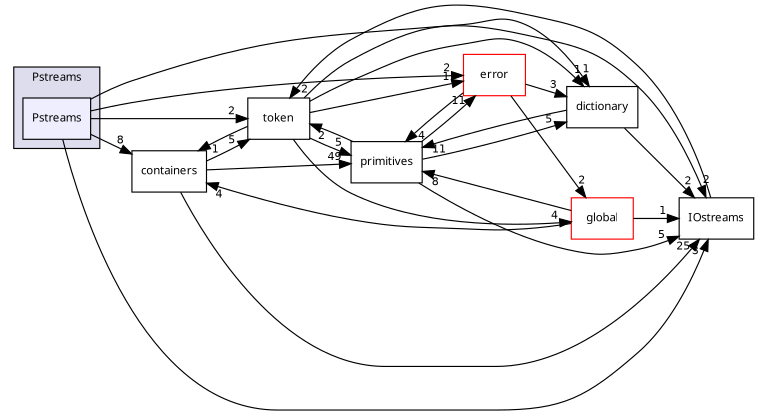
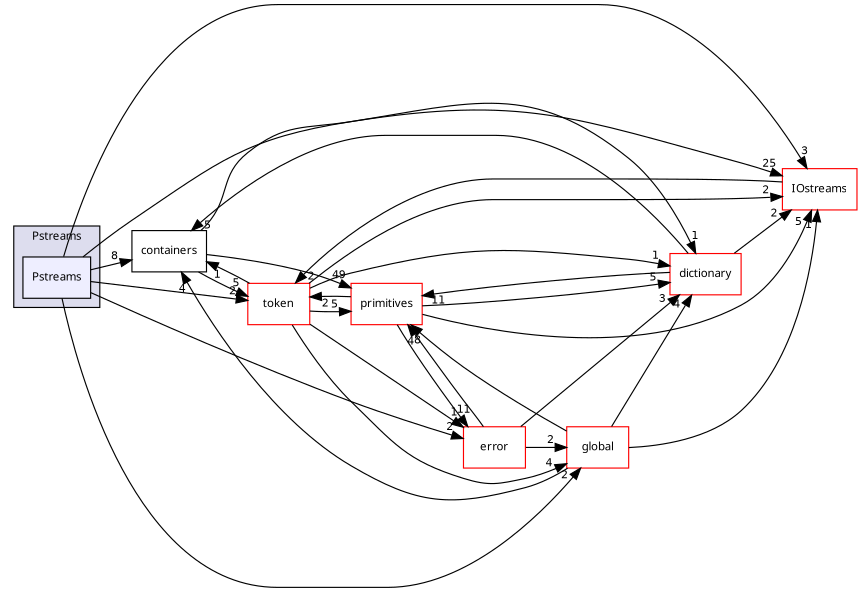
(602, 107) -> (706, 274)
(279, 119) -> (279, 304)
none -> (452, 135)
(387, 162) -> (387, 304)
(716, 218) -> (820, 189)
none -> (649, 366)
none -> (251, 582)
